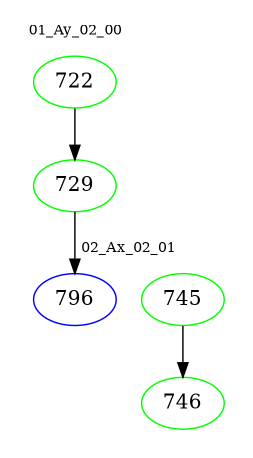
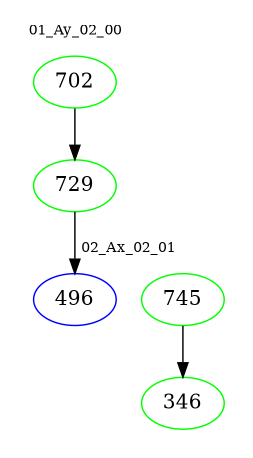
(75, 82) -> (75, 82)
(75, 300) -> (75, 300)
(183, 403) -> (183, 403)
